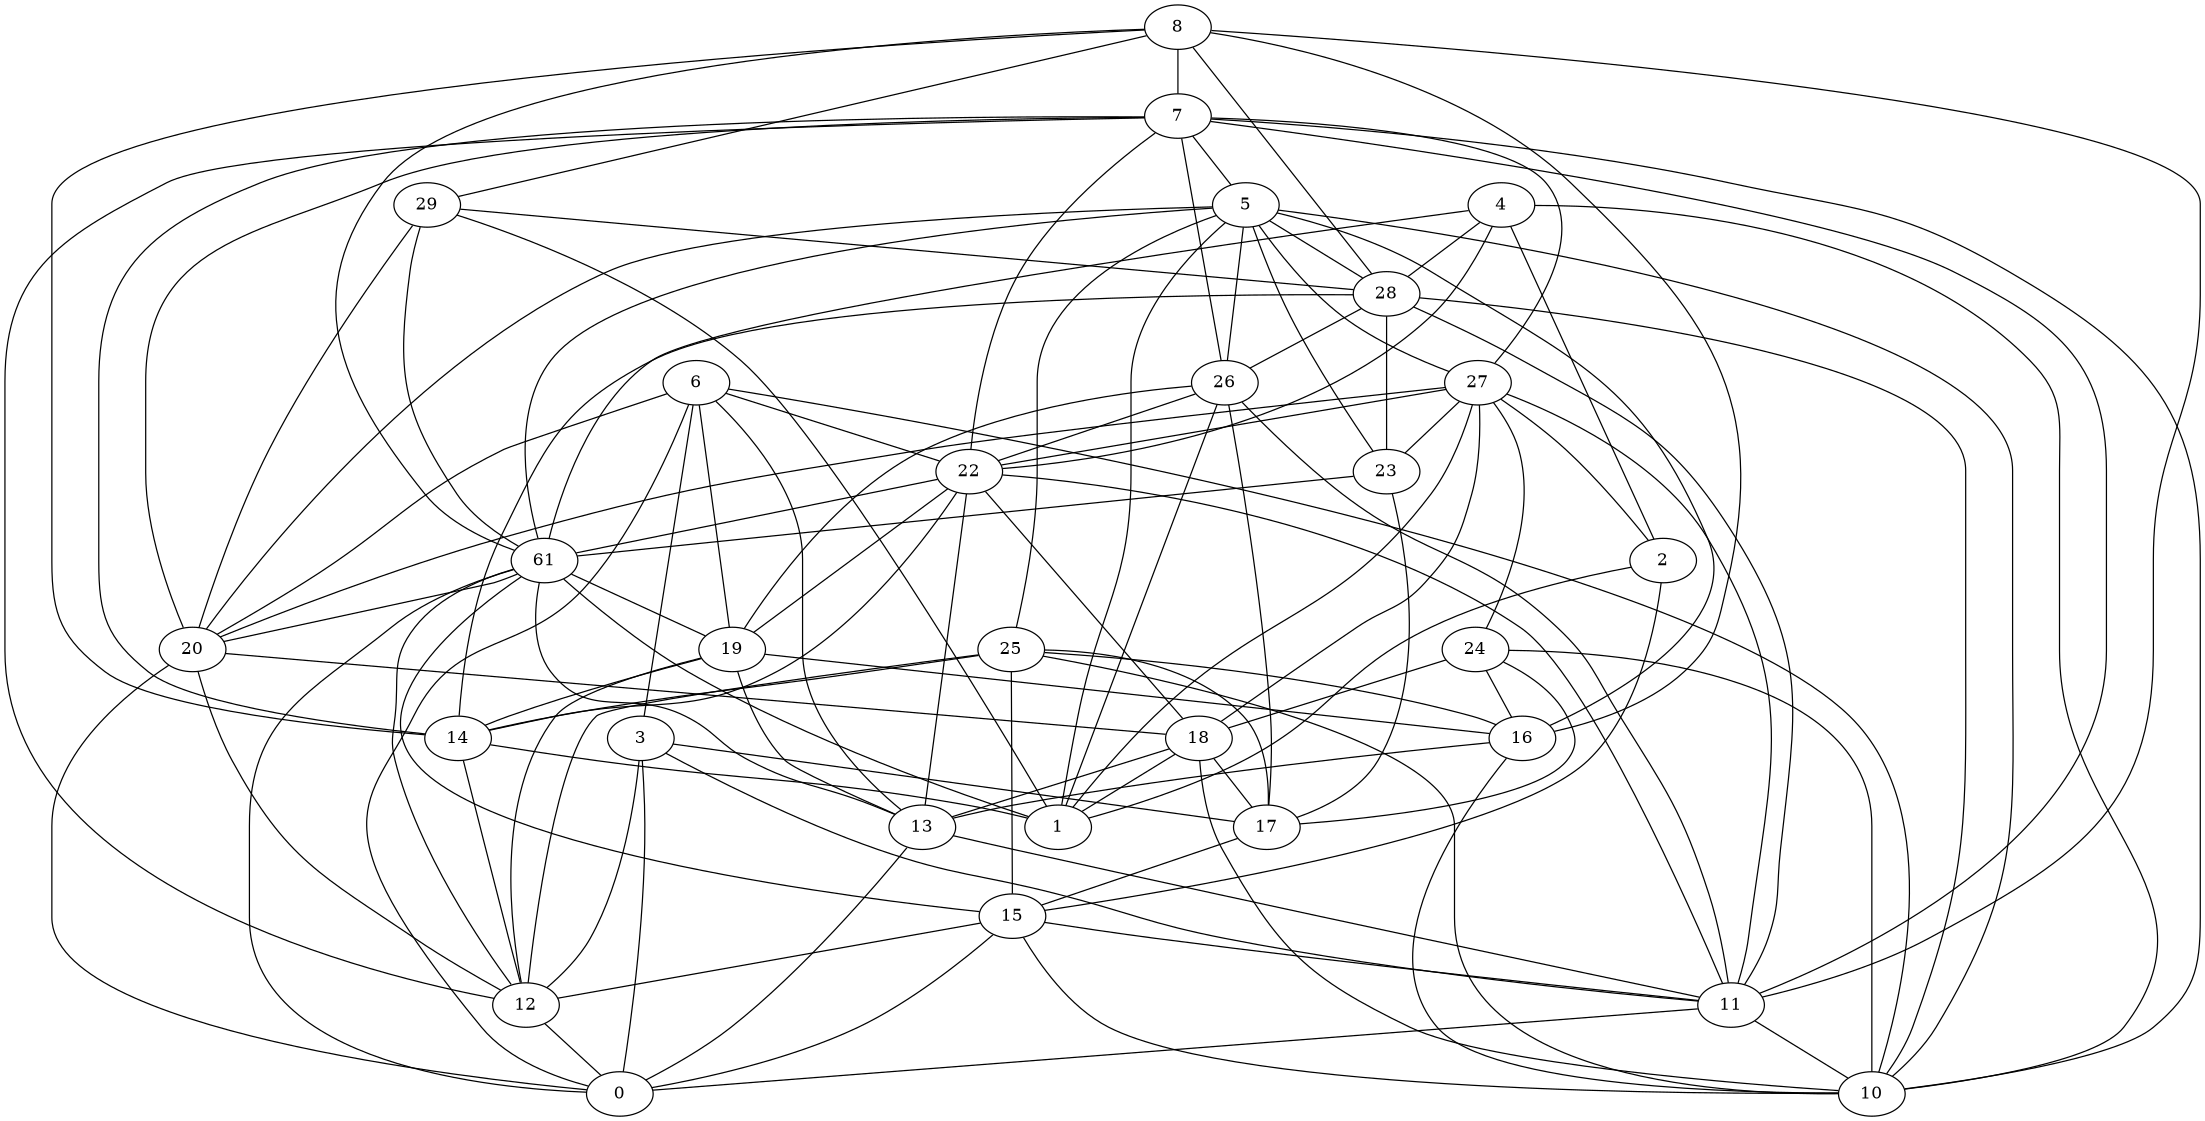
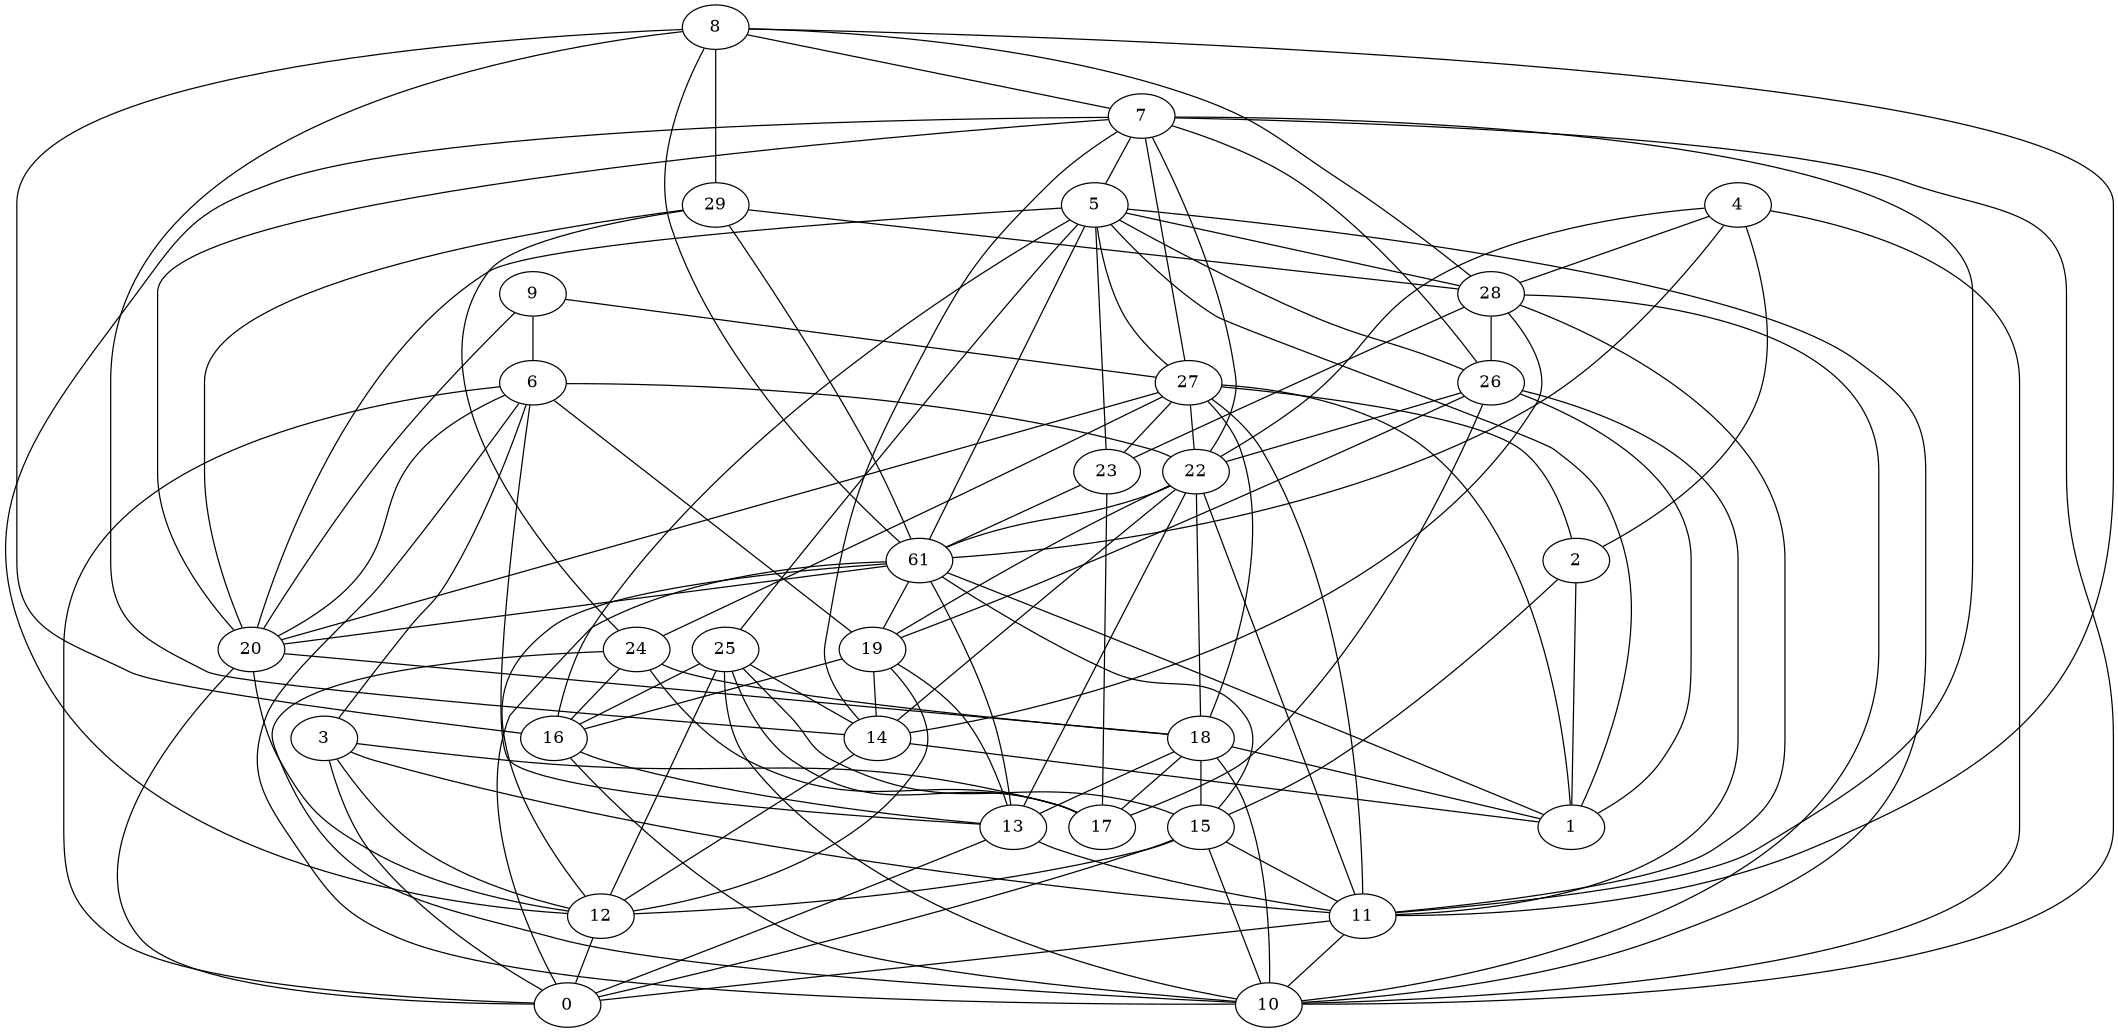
none -> (533, 294)
(813, 444) -> (464, 354)
(1145, 870) -> (1201, 772)
